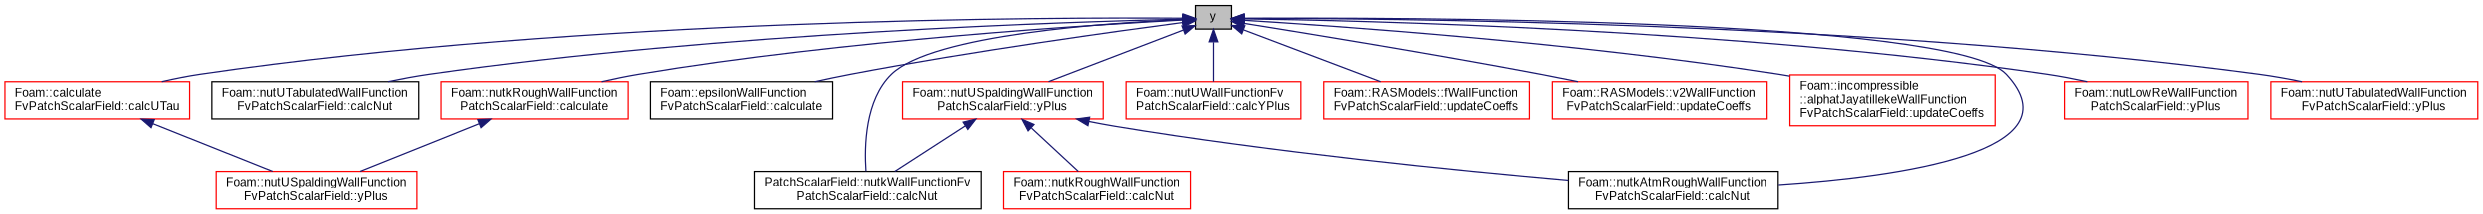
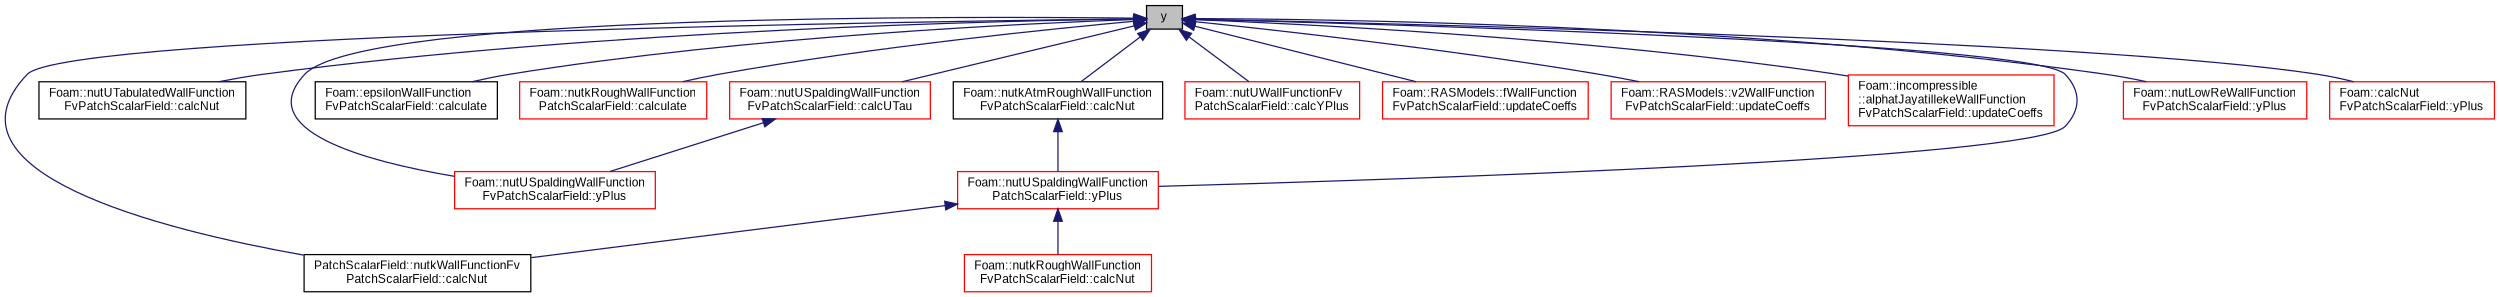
(97, 100) -> (830, 100)
(2156, 100) -> (2215, 100)
(2374, 100) -> (2412, 100)
(420, 148) -> (397, 46)
(1328, 156) -> (1058, 151)
